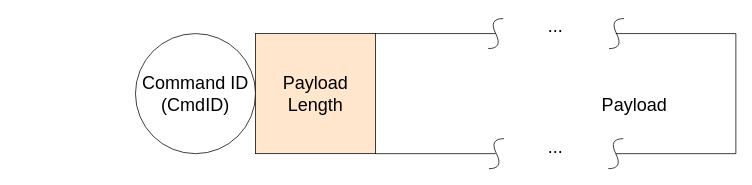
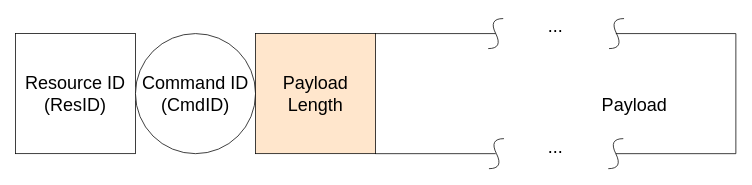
none -> (75, 93)
